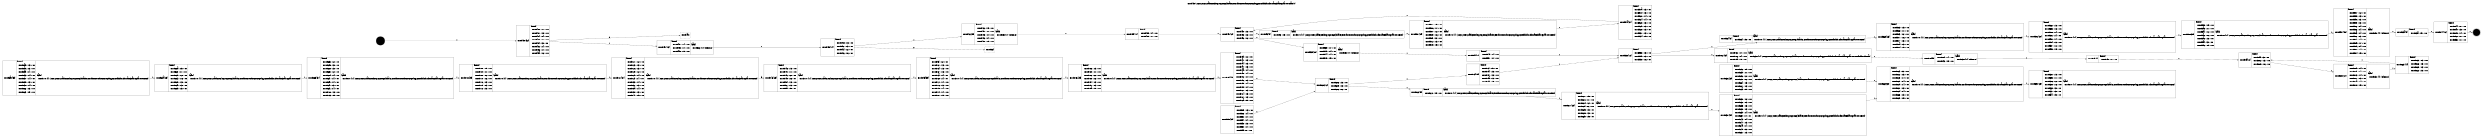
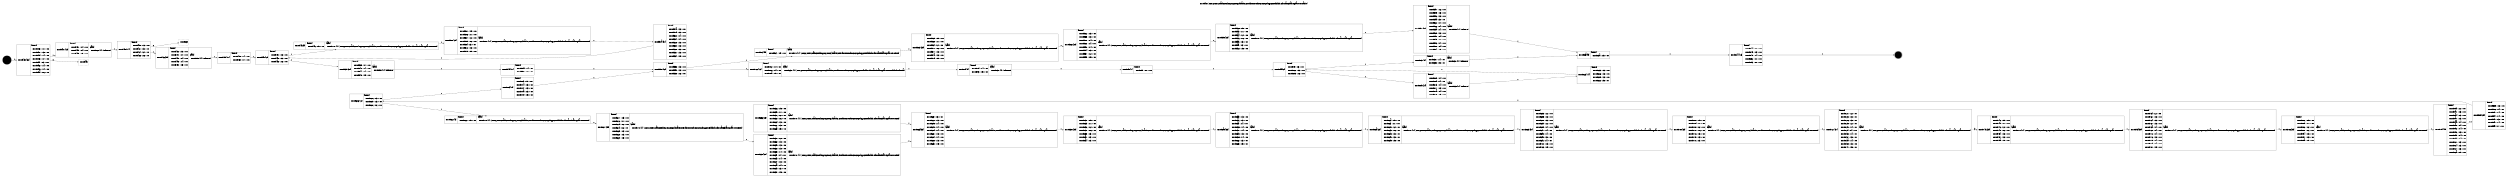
none -> (1441, 61)
(1284, 82) -> (2469, 123)
none -> (1213, 130)
